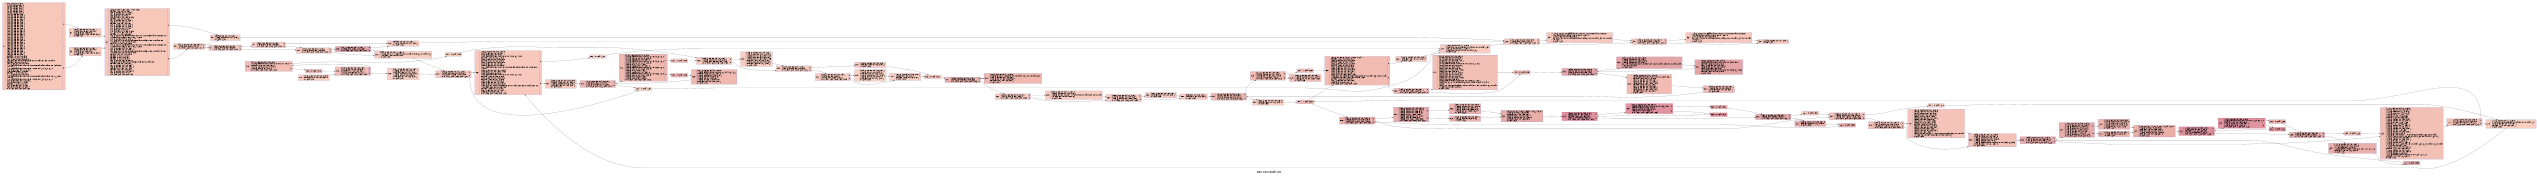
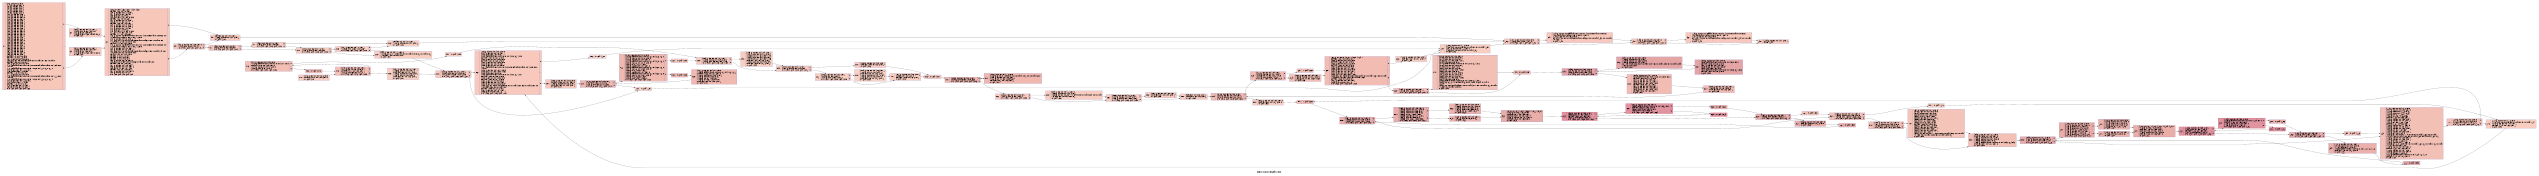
(353, 49) -> (353, 49)
(1321, 93) -> (1322, 76)
